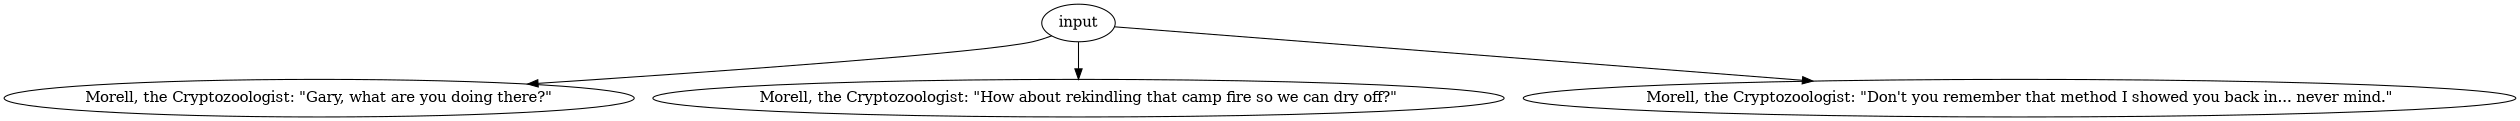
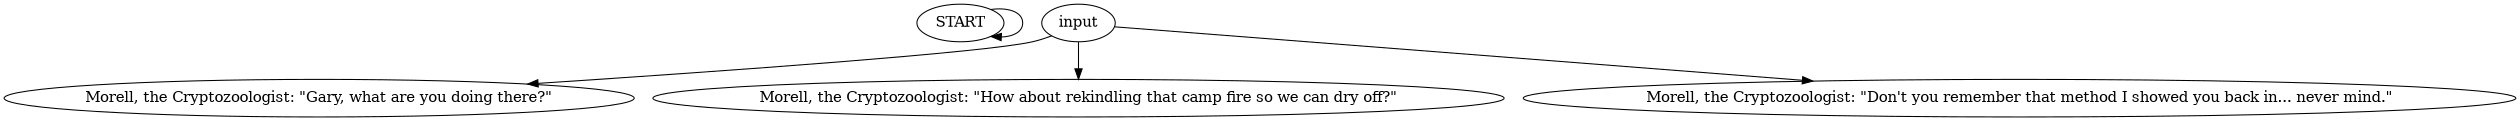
none -> (960, 23)
